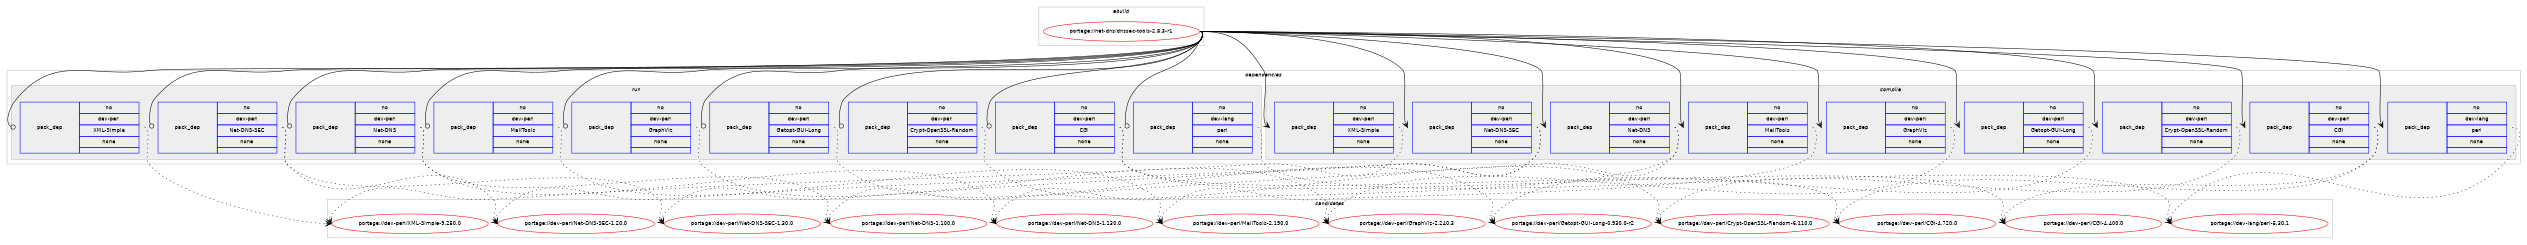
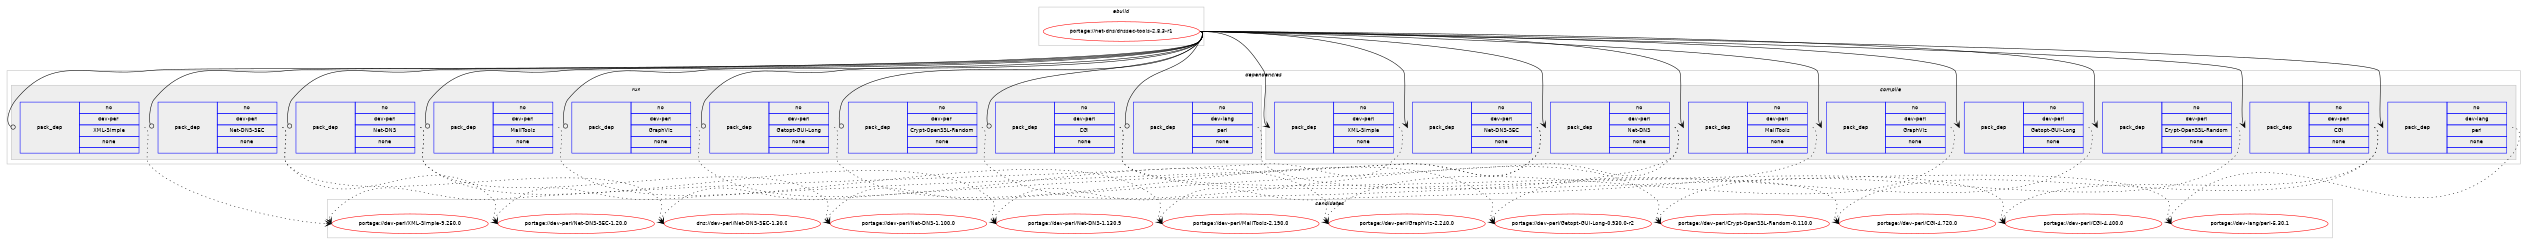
(742, 224) -> (742, 224)
(1075, 224) -> (1075, 224)
(1407, 224) -> (1407, 224)
(1745, 224) -> (1745, 224)
